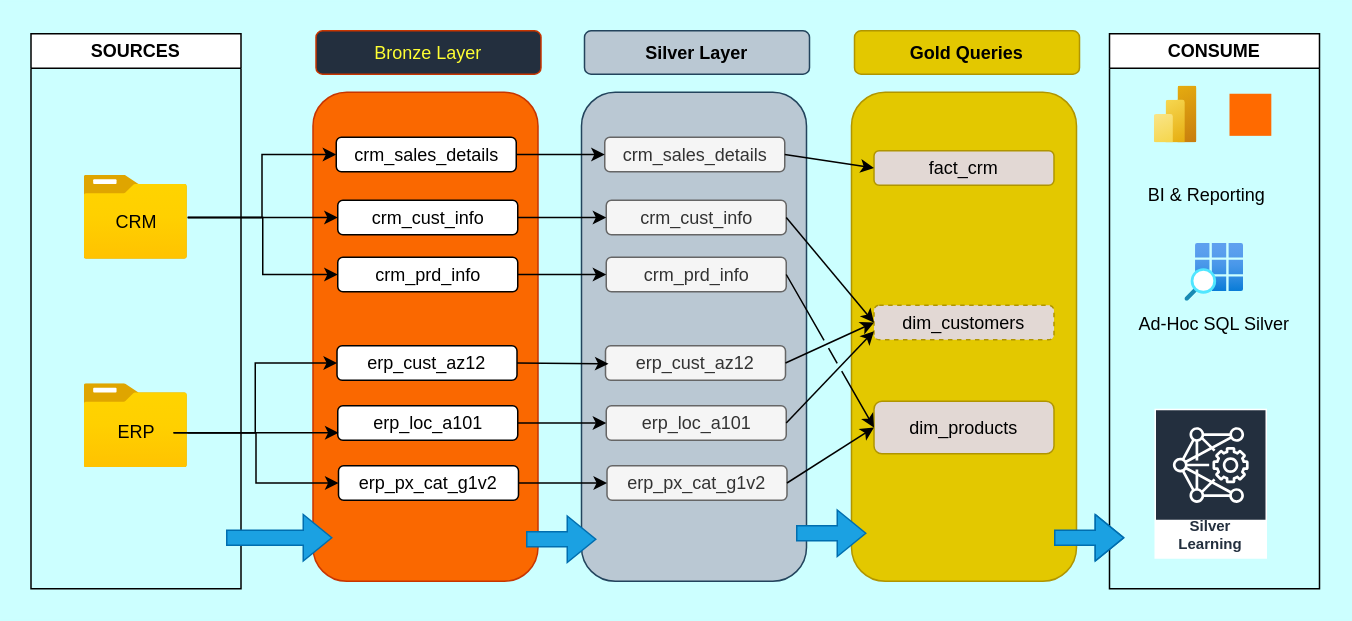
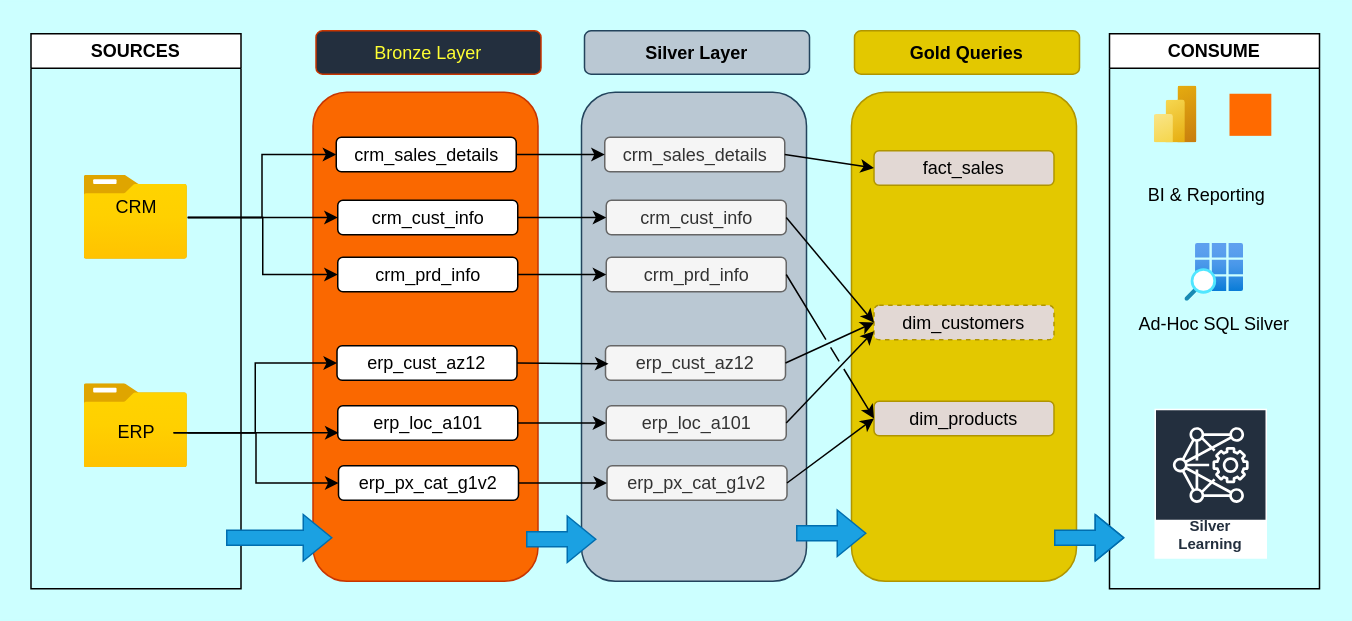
(964, 169) -> (964, 169)
(136, 223) -> (136, 208)
(964, 428) -> (964, 419)
